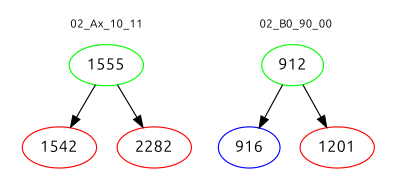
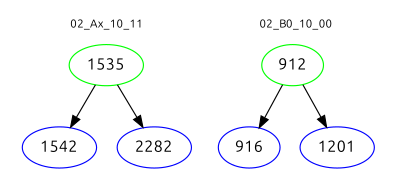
(296, 25) -> (296, 25)
(106, 65) -> (106, 65)
(59, 147) -> (59, 147)
(154, 147) -> (154, 147)
(337, 147) -> (337, 147)
